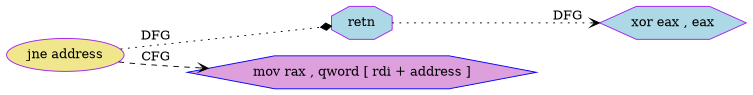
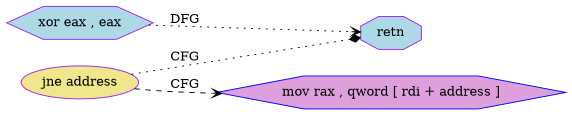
(491, 23) -> (250, 28)
(156, 36) -> (185, 57)
